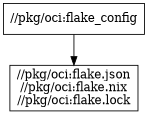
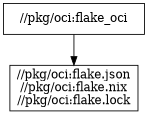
(74, 19) -> (74, 19)
